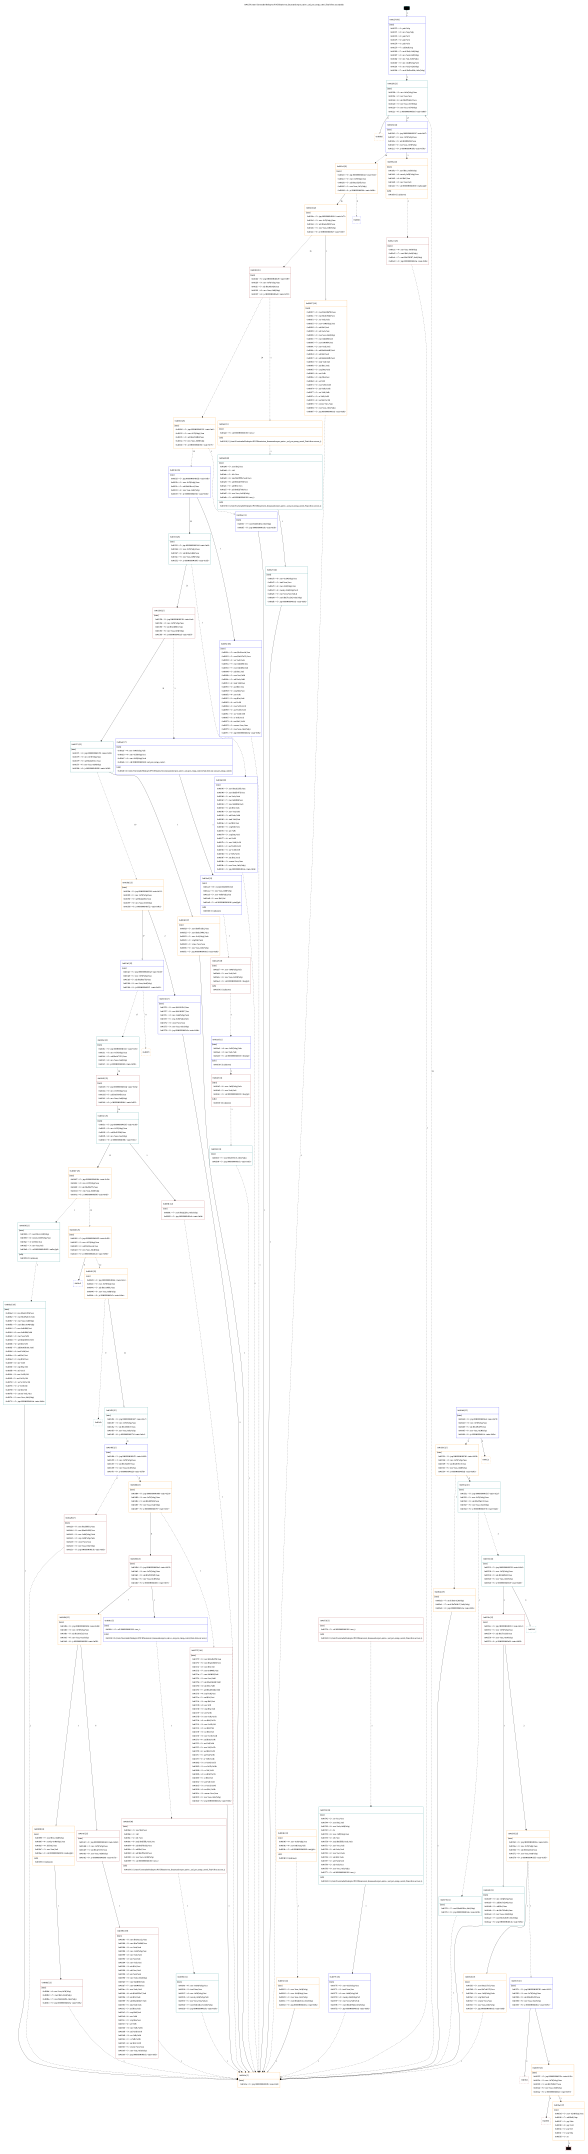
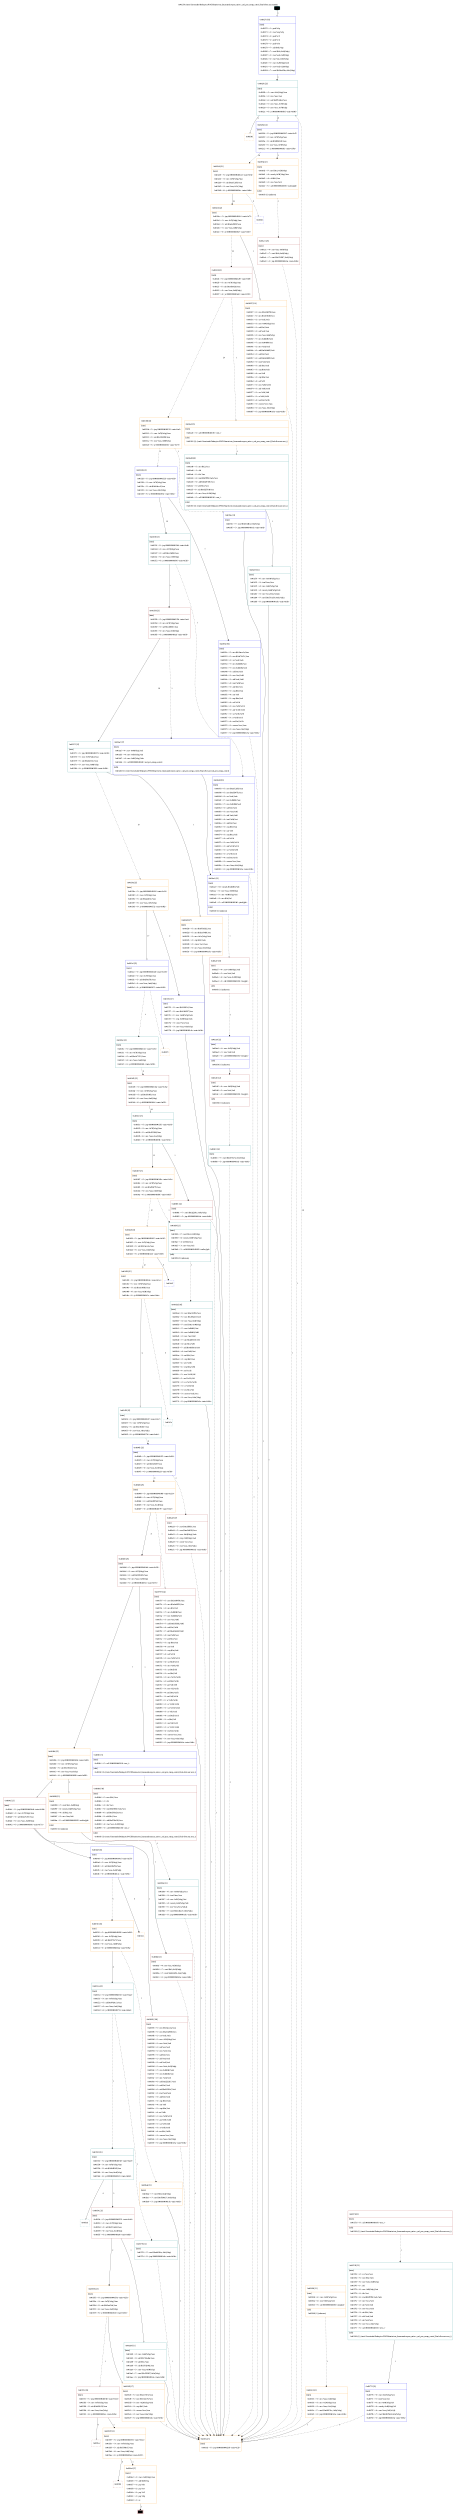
none -> (60, 1847)
(531, 1993) -> (98, 2402)
